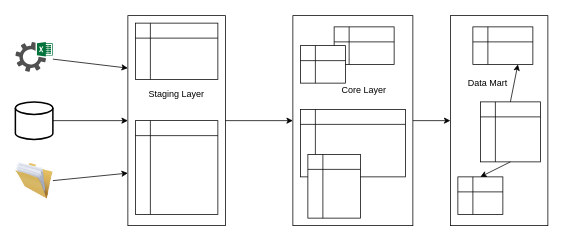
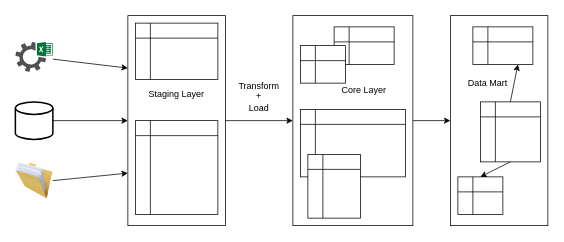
none -> (259, 96)
